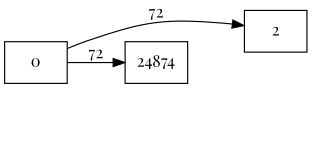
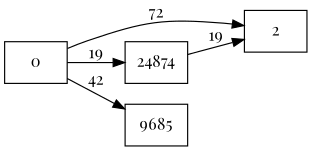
none -> (210, 48)
(96, 54) -> (96, 54)
none -> (156, 125)
